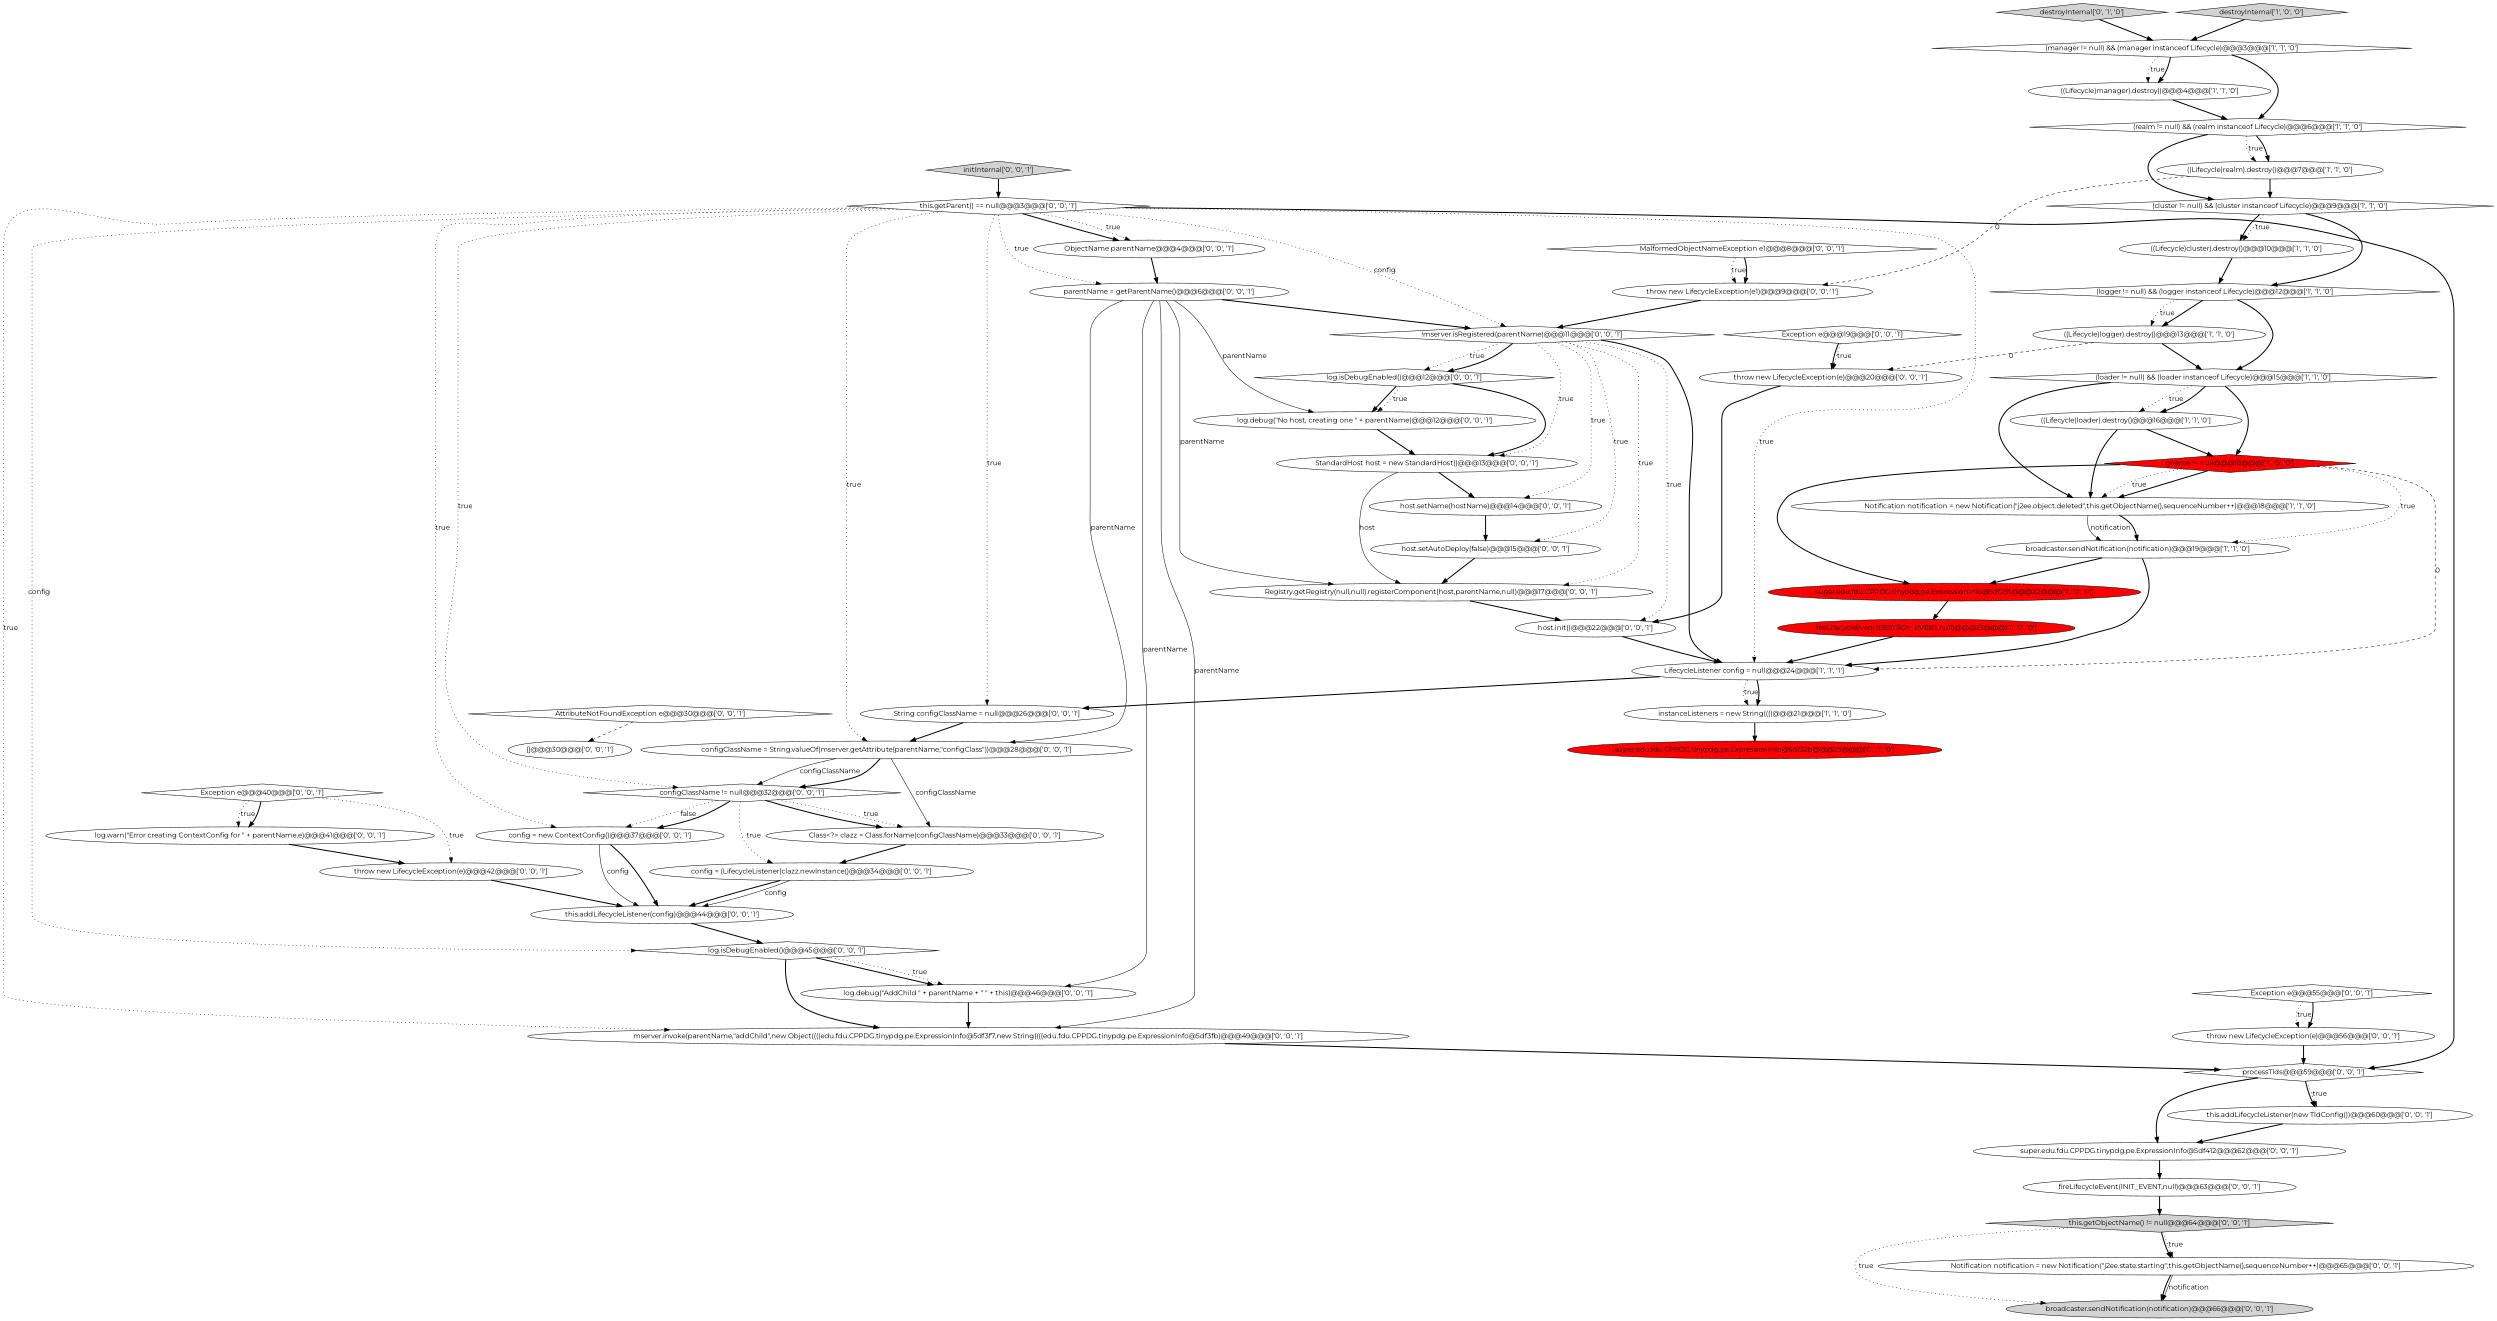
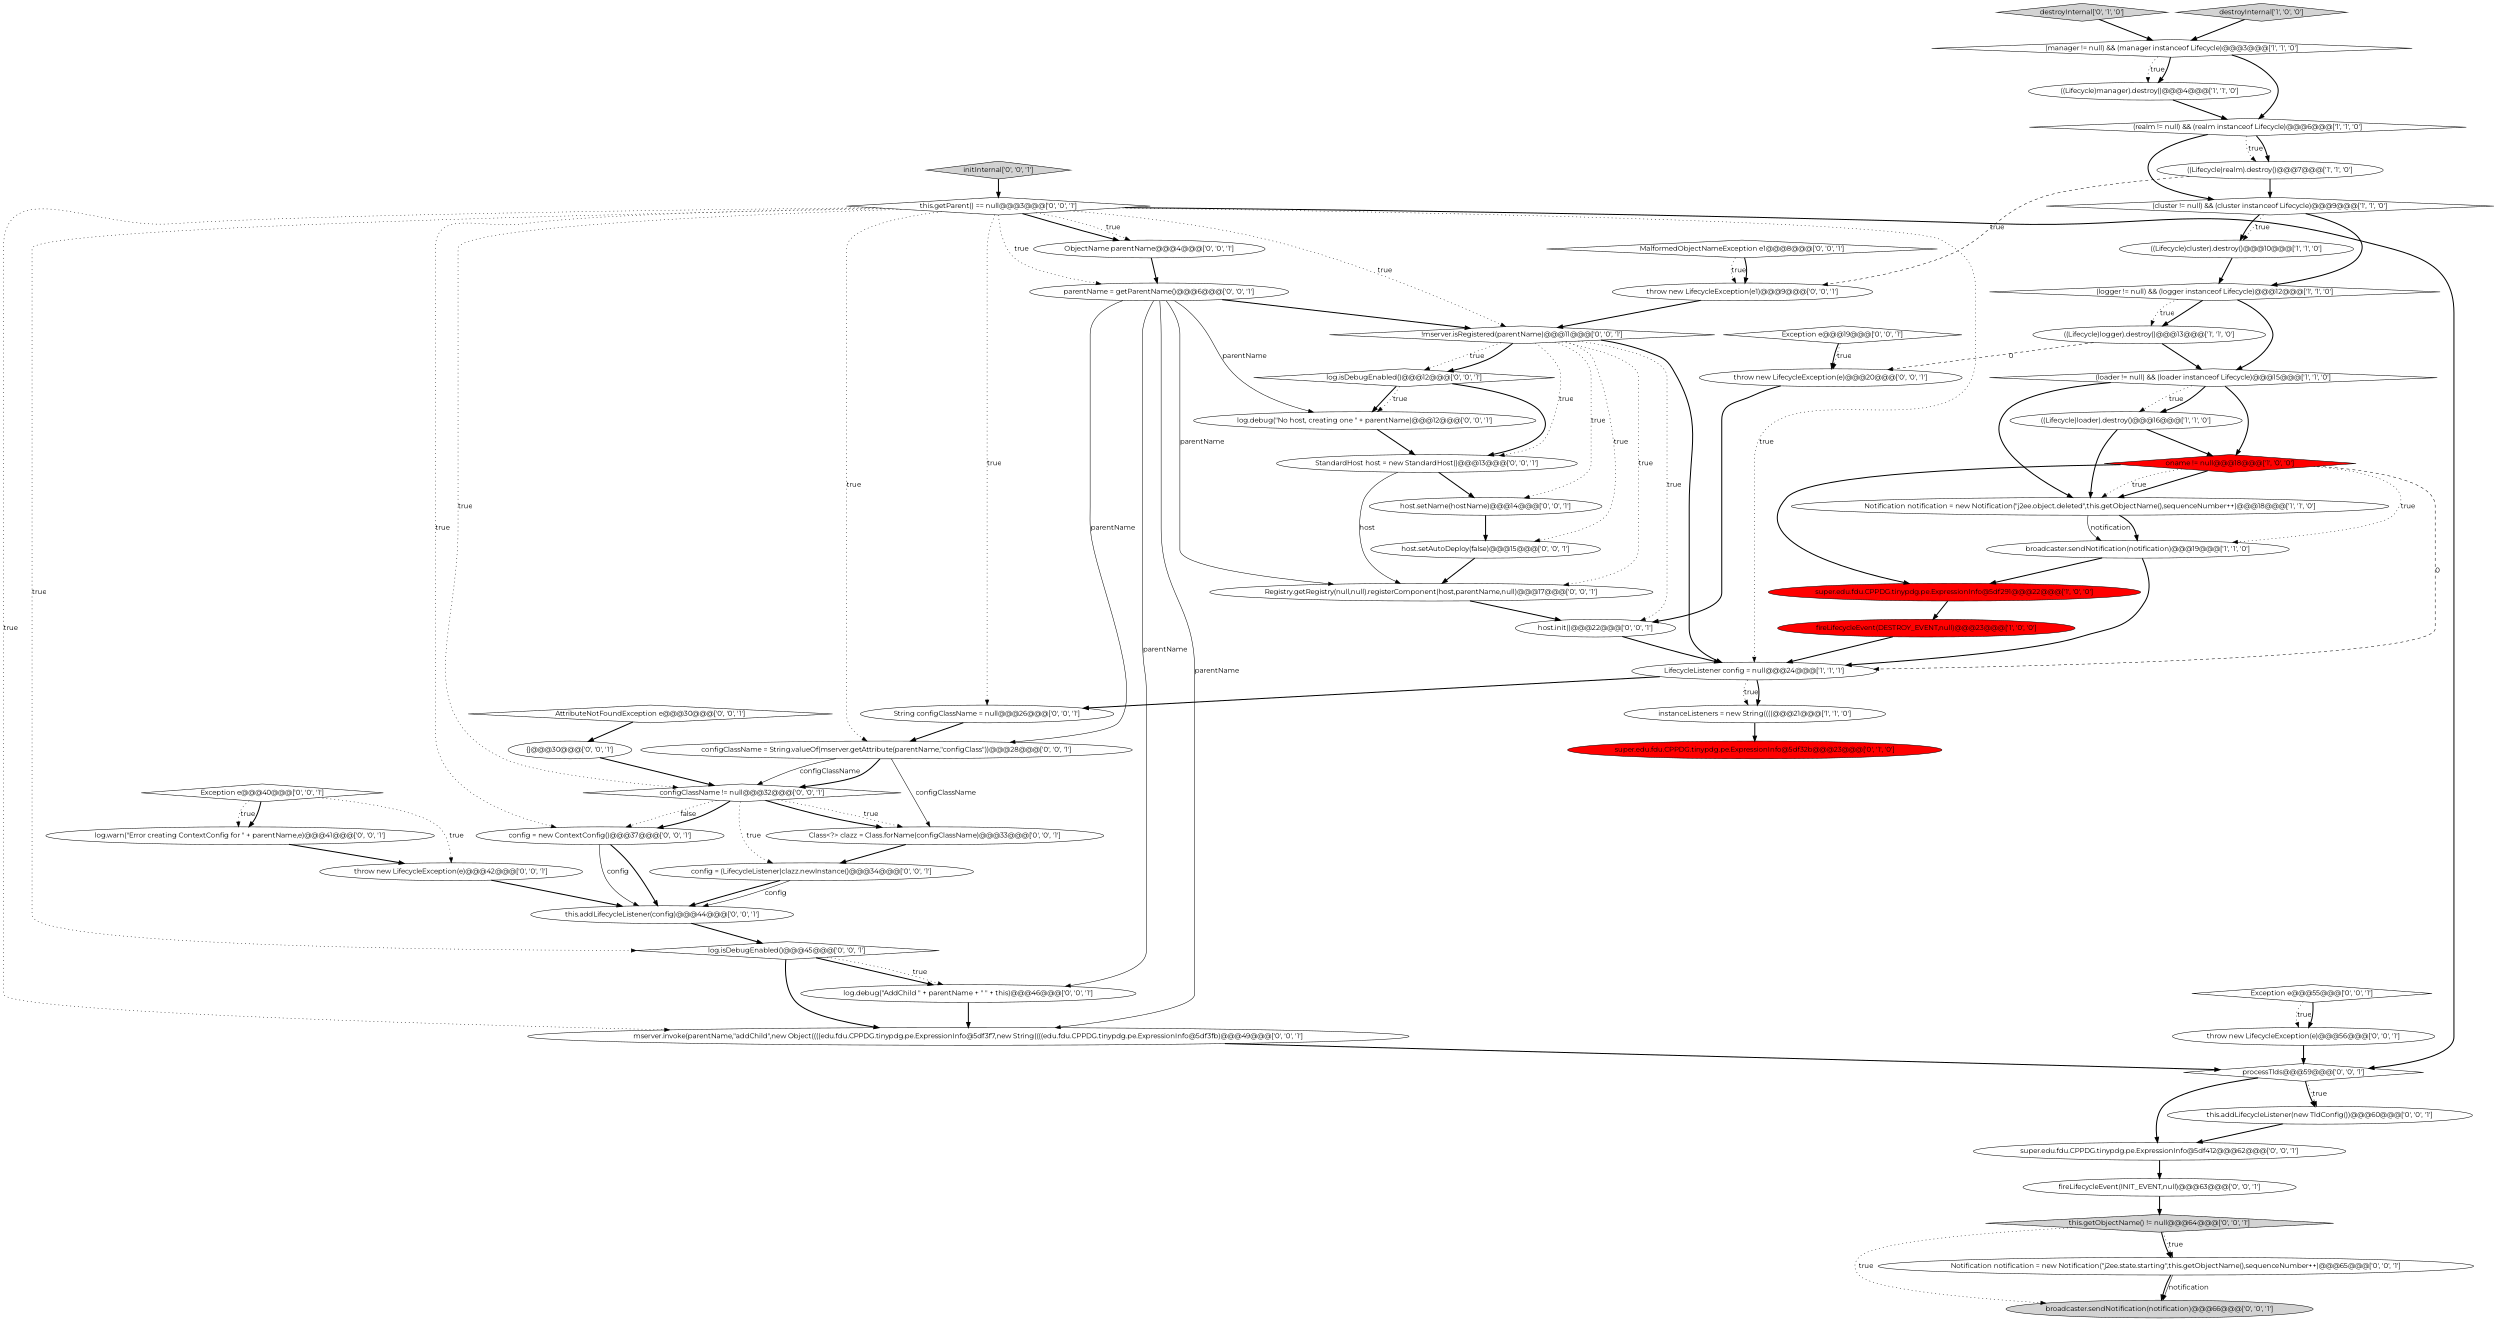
(1997, 228) -> (1997, 228)
(1385, 270) -> (1385, 270)
(39, 592) -> (39, 592)
(613, 731) -> (613, 731)
none -> (655, 771)
